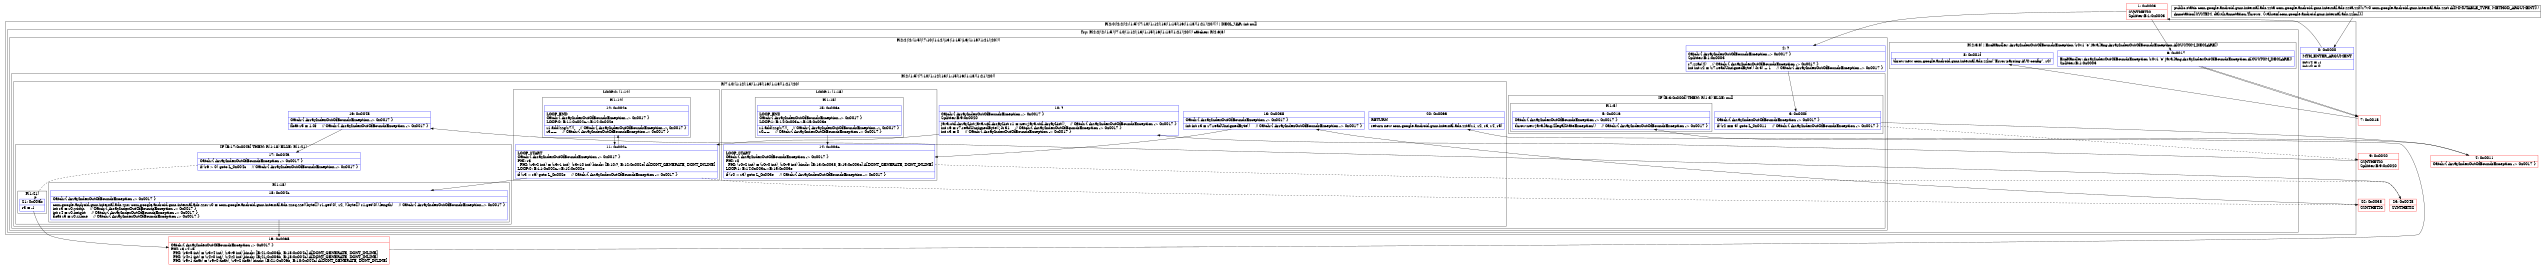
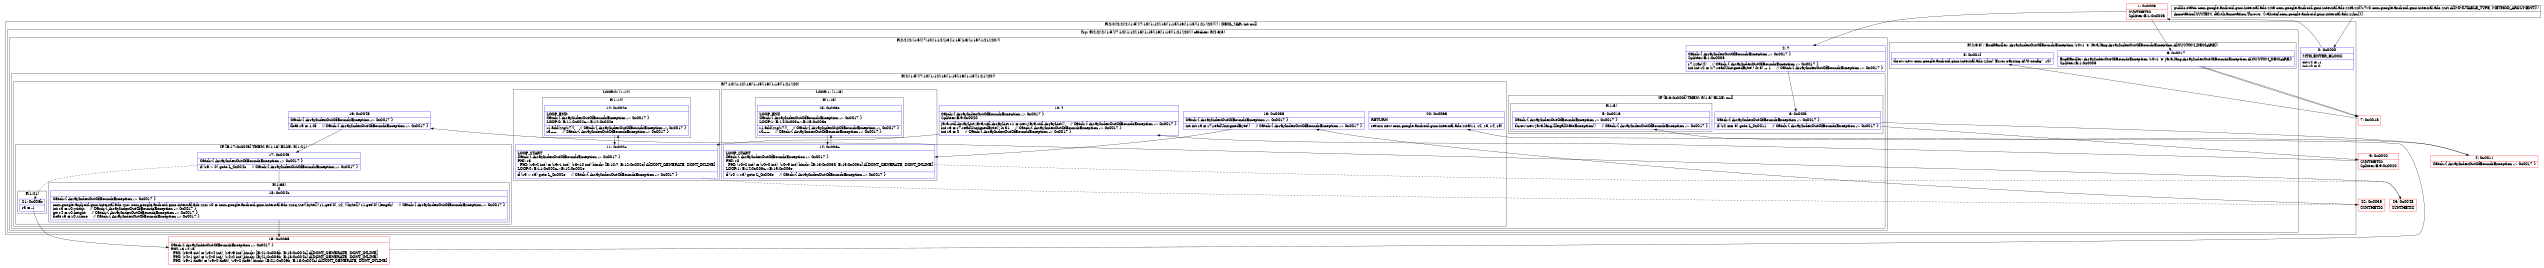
(2327, 56) -> (2322, 56)
none -> (831, 141)
(2118, 143) -> (2118, 143)
(480, 184) -> (279, 179)
(279, 185) -> (279, 185)
